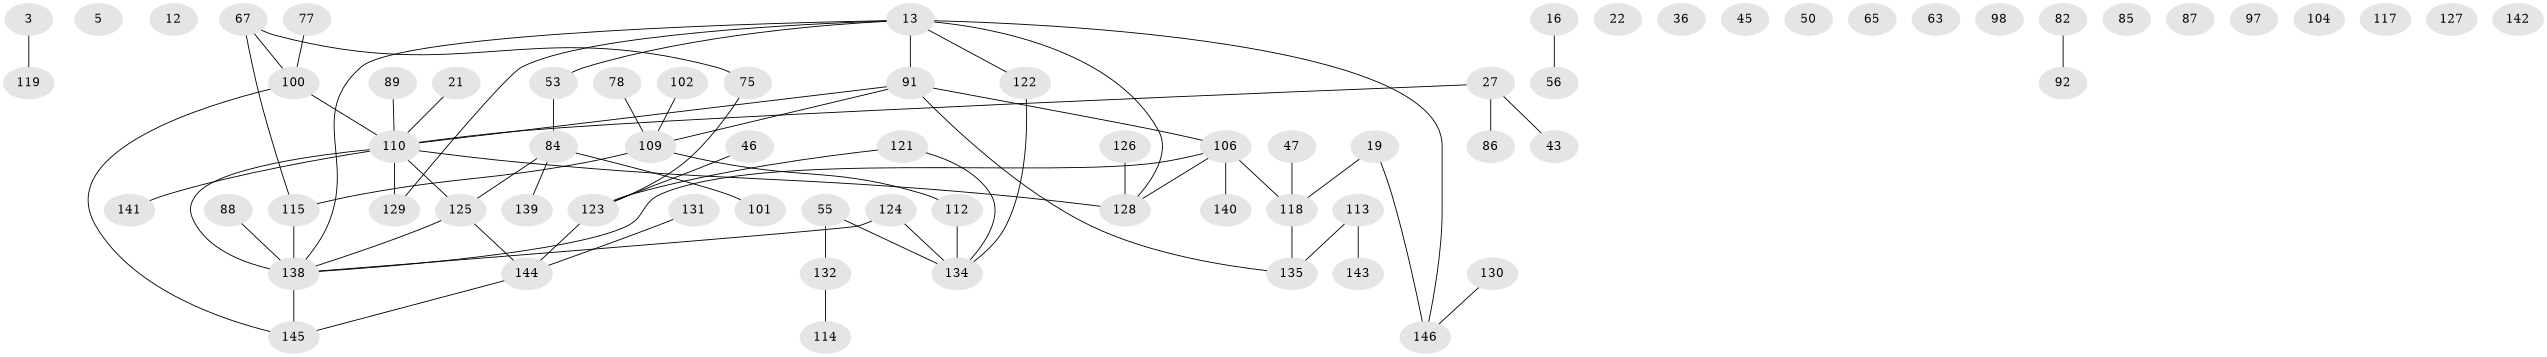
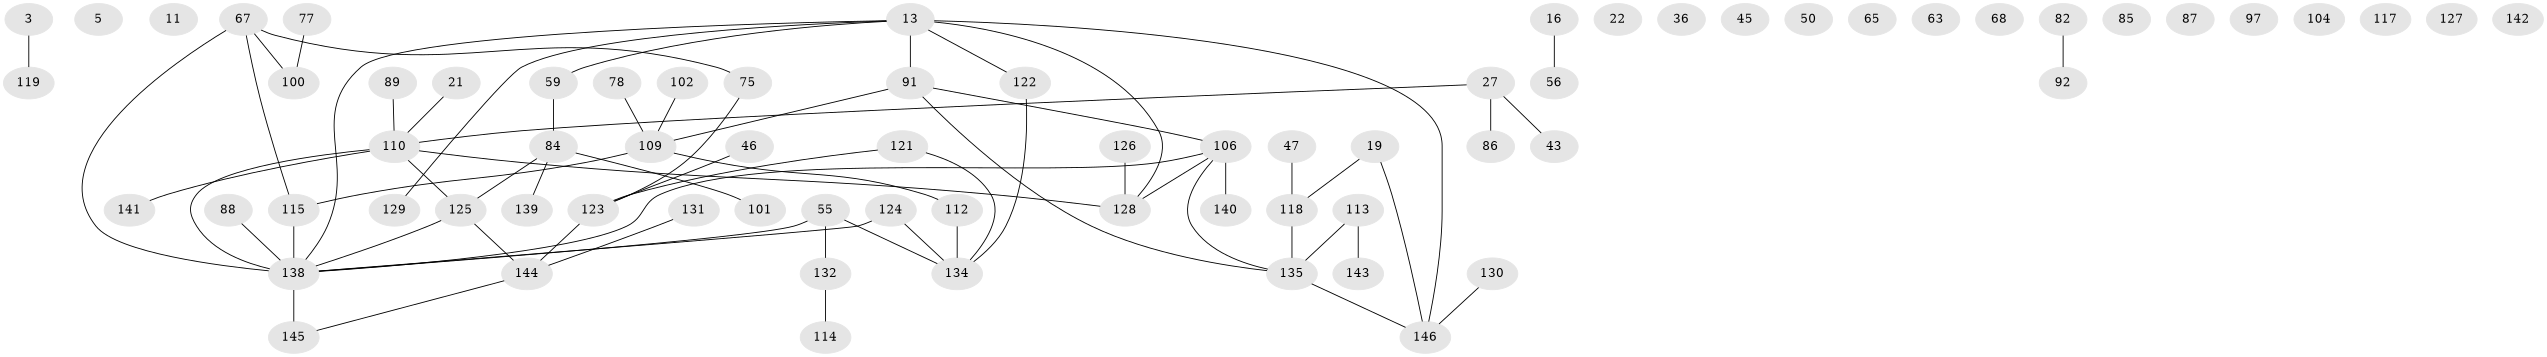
(174, 19) -> (174, 19)
(2000, 19) -> (2000, 19)
(553, 83) -> (553, 83)
(344, 115) -> none
(653, 115) -> none
(394, 179) -> none
(1259, 179) -> (1197, 232)
none -> (84, 189)
(90, 205) -> none
none -> (564, 252)
none -> (1359, 306)
